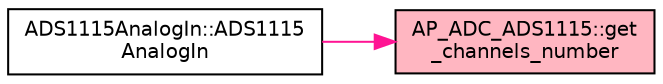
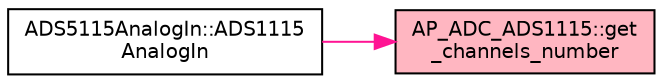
(165, 42) -> (165, 42)
